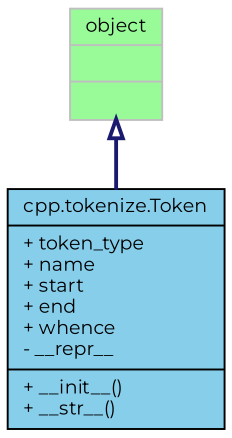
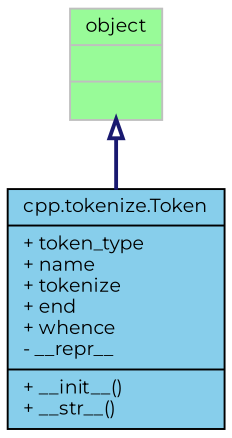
(54, 286) -> (73, 286)
